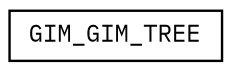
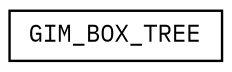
(116, 36) -> (116, 36)
